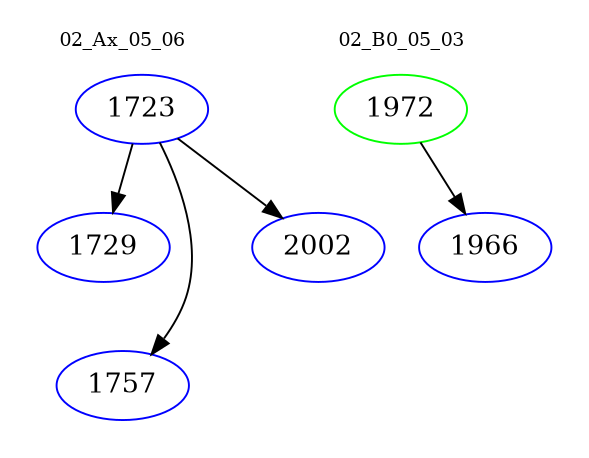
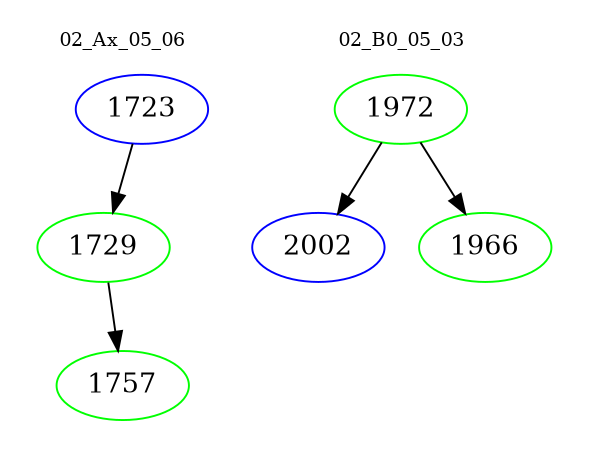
(211, 164) -> (365, 170)
(191, 241) -> (112, 307)
(104, 247) -> (104, 247)
(485, 247) -> (485, 247)
(123, 386) -> (123, 386)
